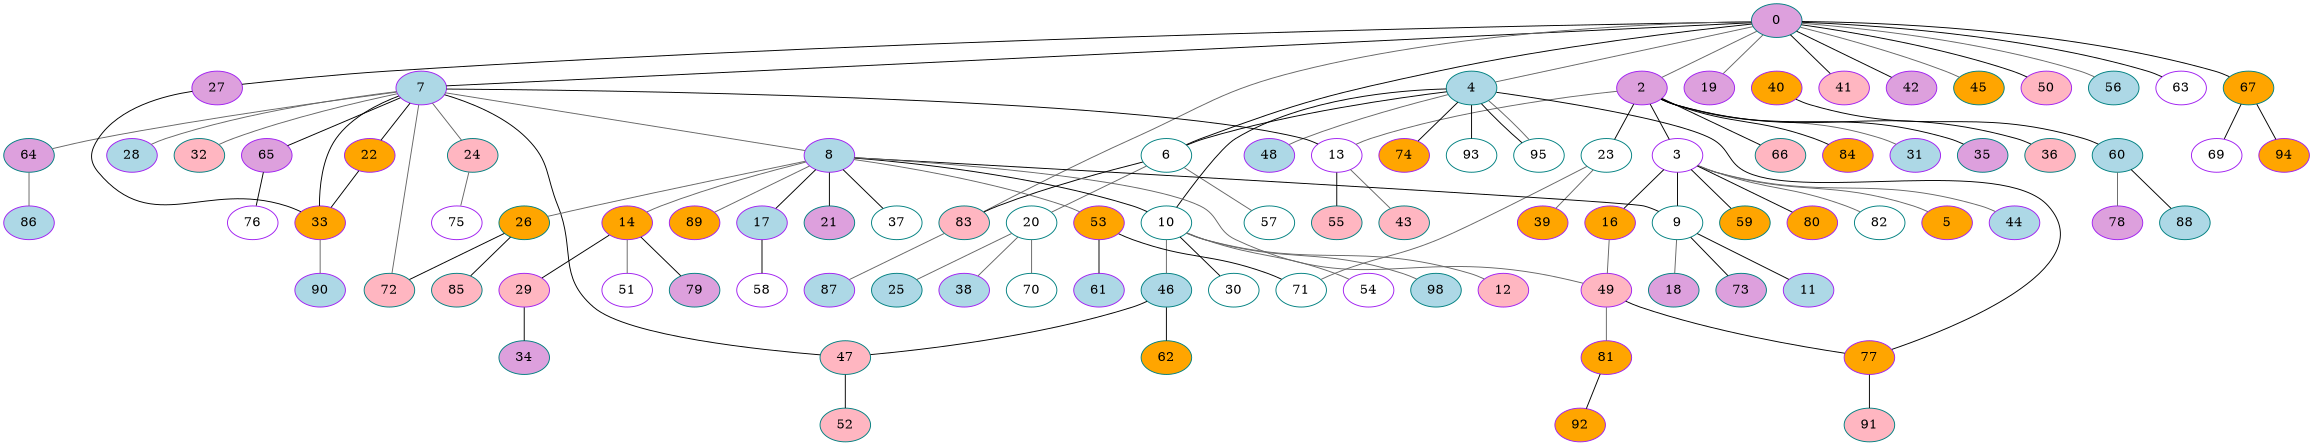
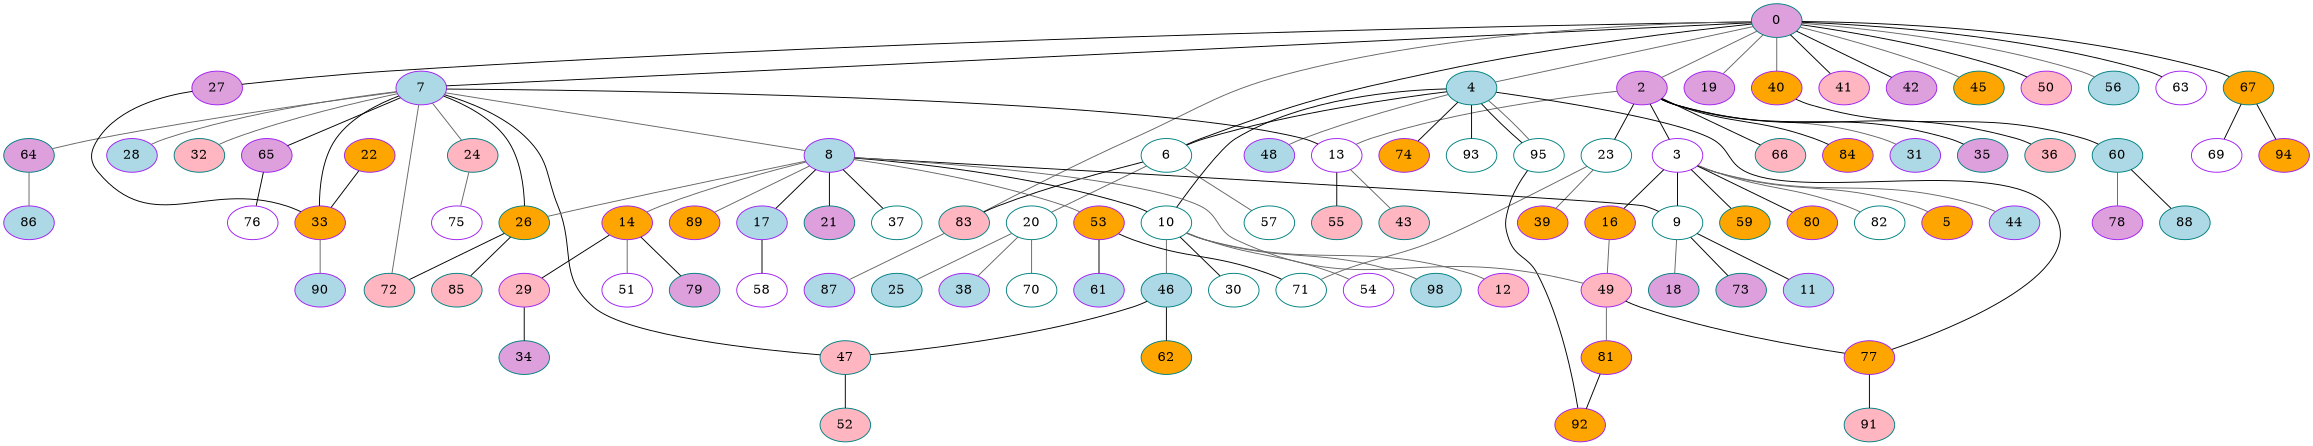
none -> (1777, 54)
(395, 122) -> (505, 136)
none -> (1542, 283)
